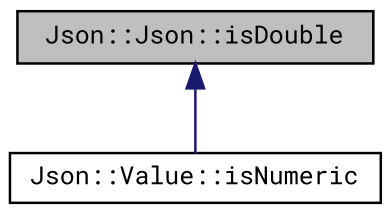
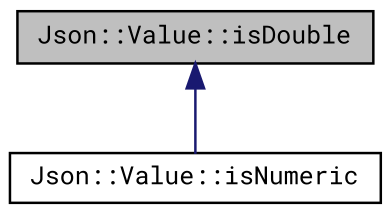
(195, 37) -> (195, 37)
